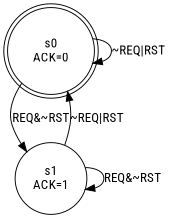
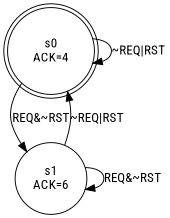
(51, 51) -> (51, 51)
(51, 178) -> (51, 178)
